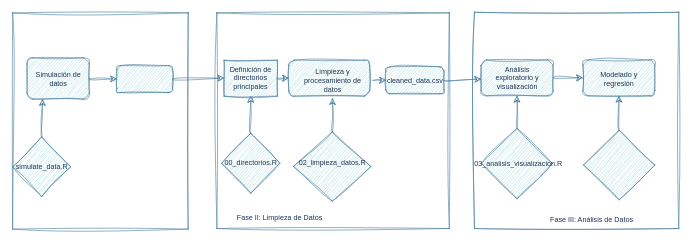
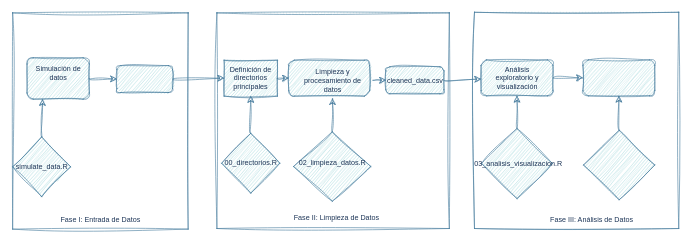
(58, 79) -> (58, 73)
(620, 80) -> none
(280, 218) -> (337, 218)
none -> (100, 221)
